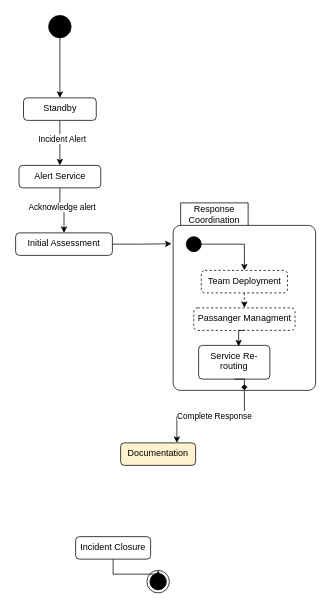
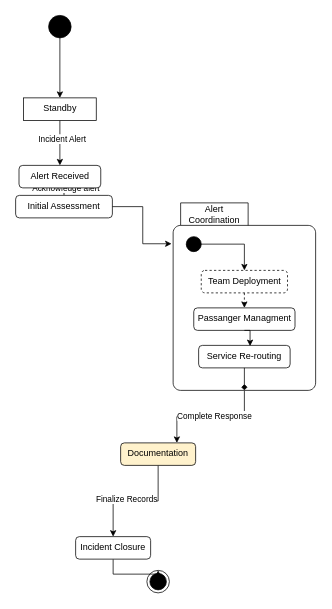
(60, 109) -> (60, 109)
(60, 176) -> (60, 176)
(214, 214) -> (214, 214)
(64, 244) -> (64, 207)
(244, 319) -> (244, 319)
(234, 362) -> (244, 357)
none -> (138, 501)
